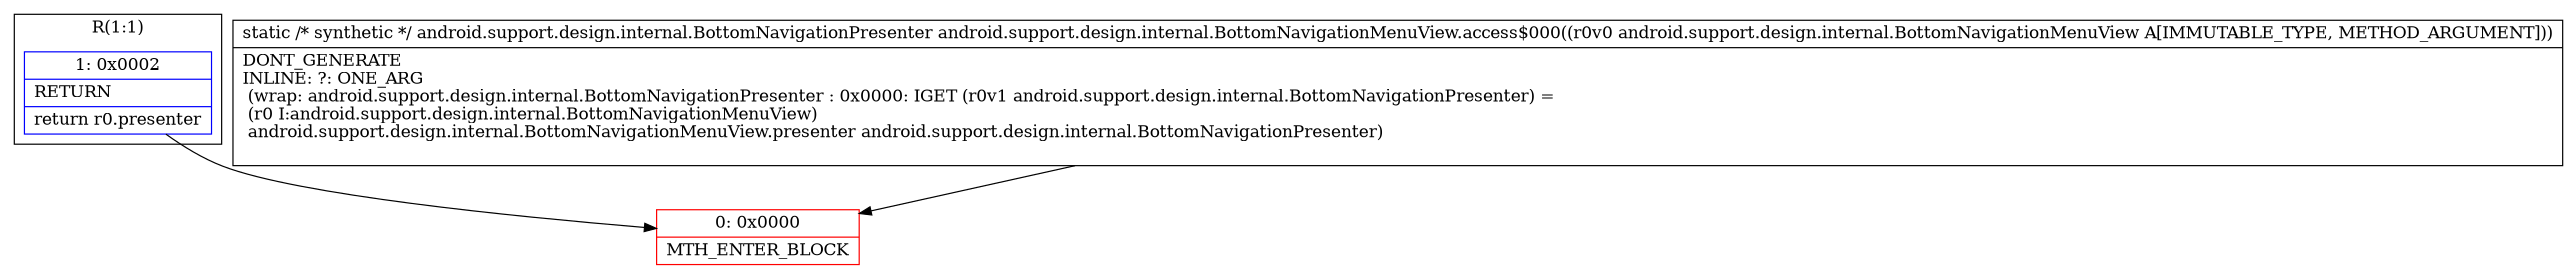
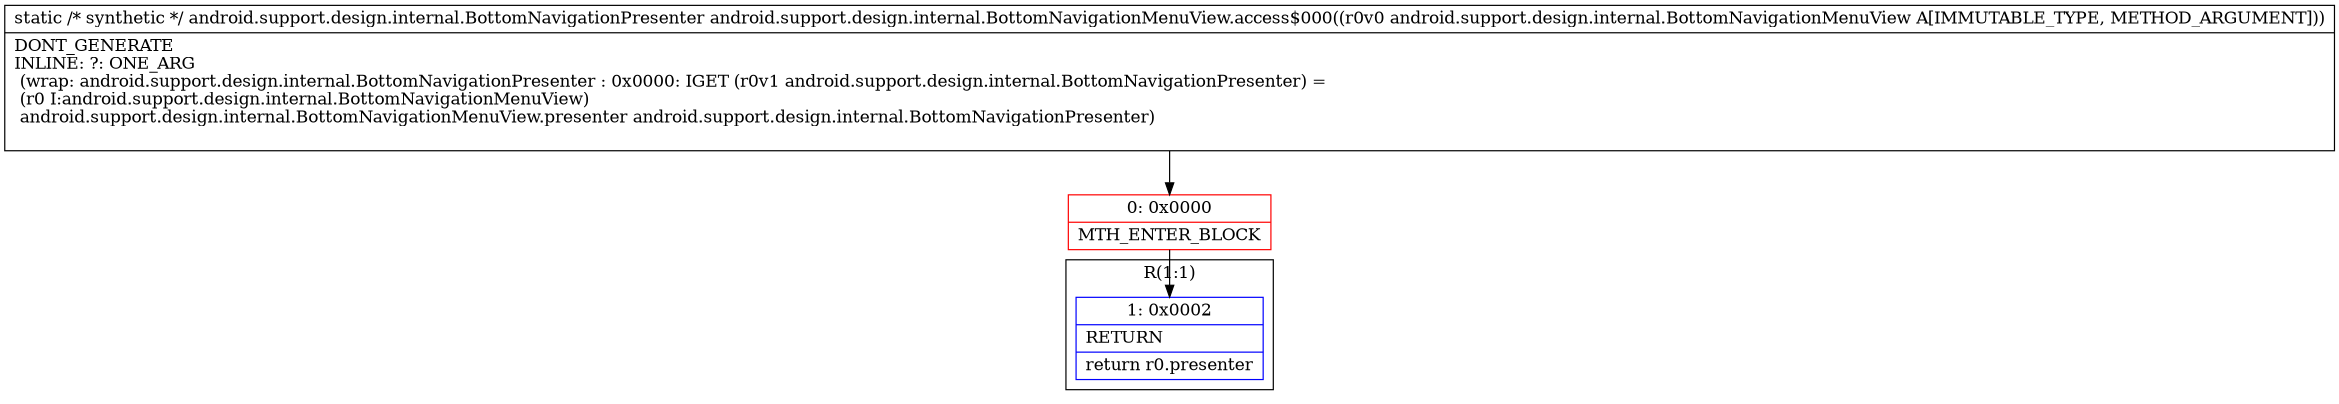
(399, 202) -> (1170, 267)
